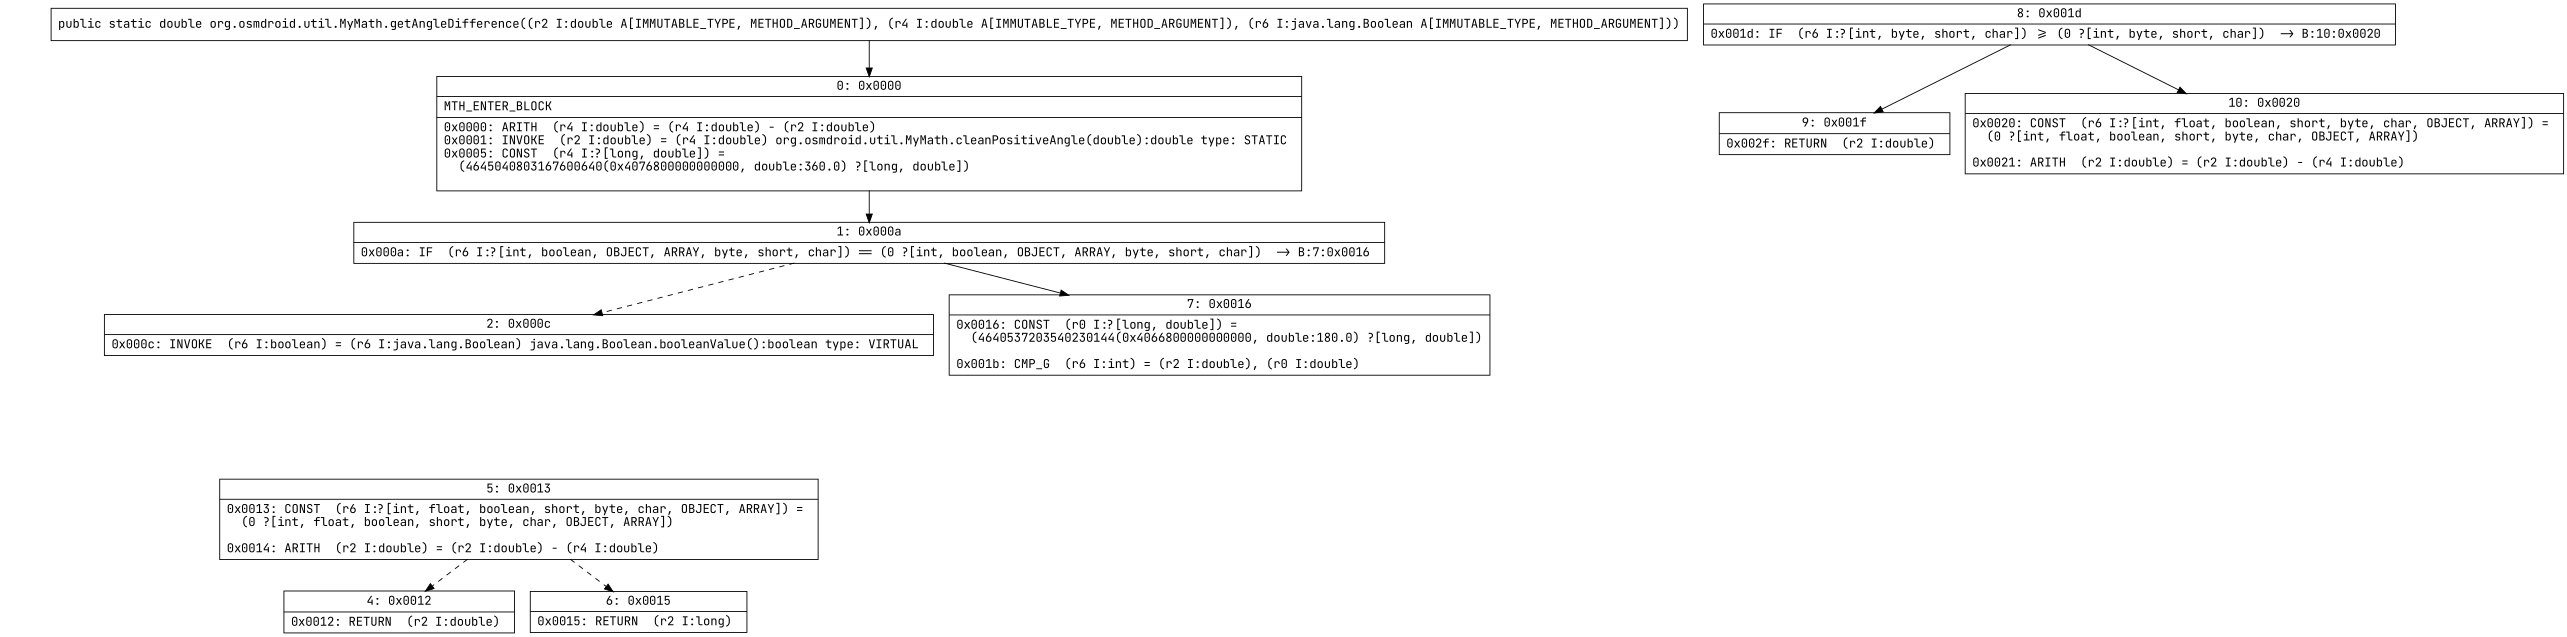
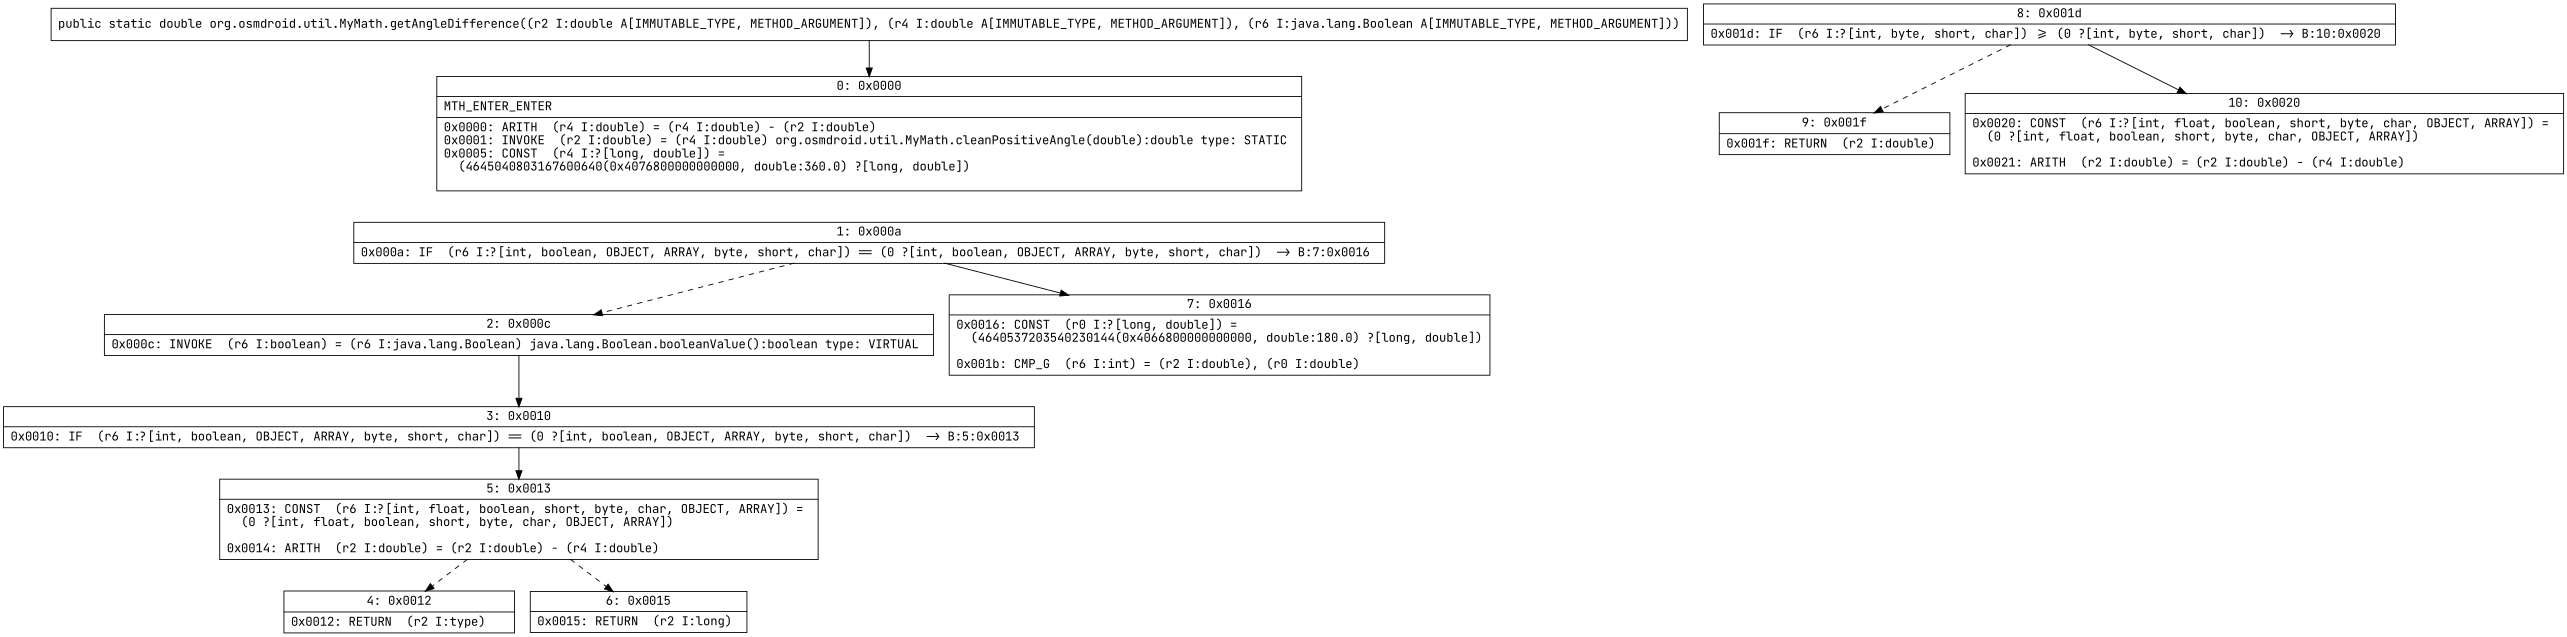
(1946, 77) -> (1946, 77)
(498, 107) -> (498, 107)
(1835, 144) -> (1835, 144)
(869, 202) -> none
none -> (519, 427)
(399, 622) -> (392, 622)
